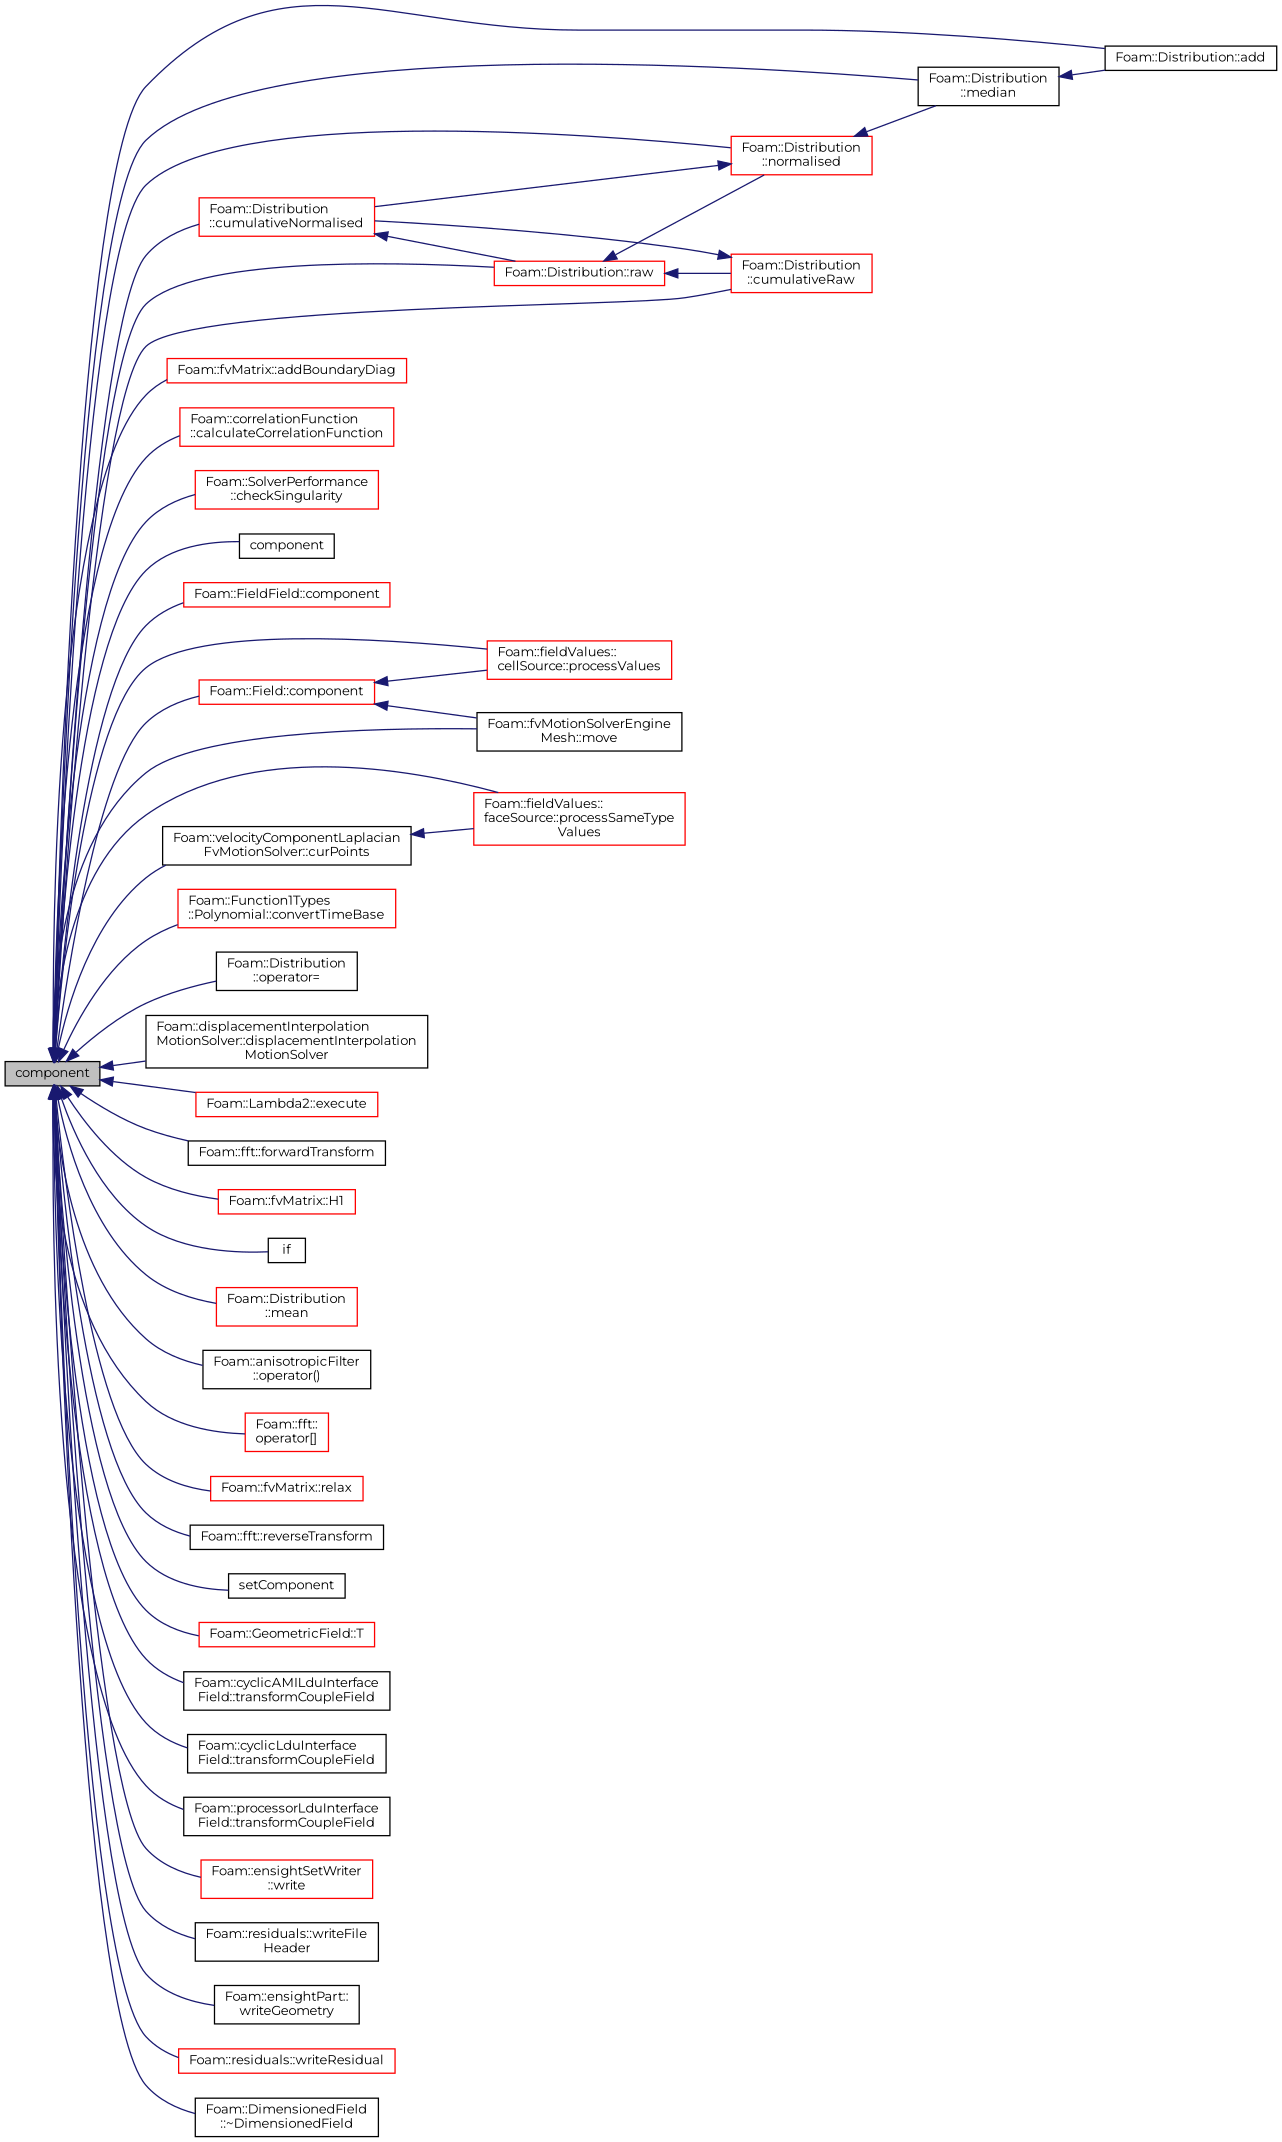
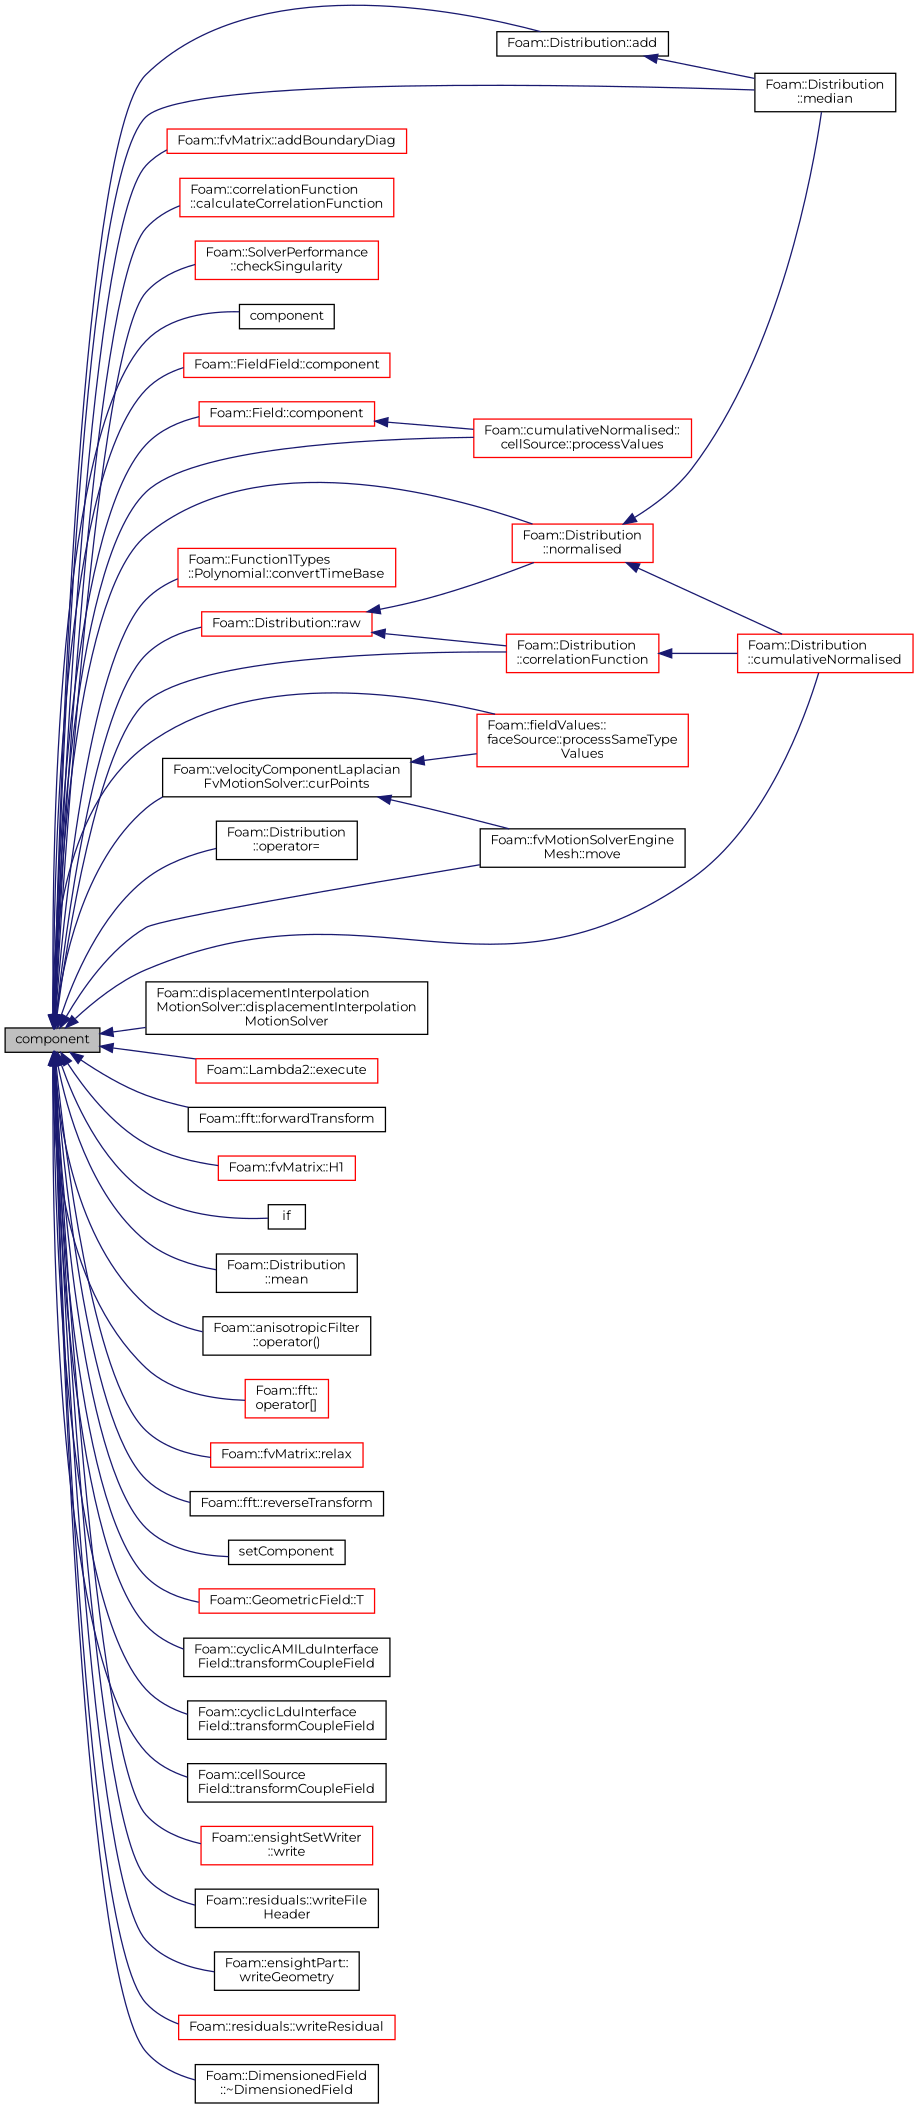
(1089, 72) -> (706, 69)
(452, 249) -> none
(802, 273) -> (583, 653)
(579, 660) -> (583, 438)
(432, 712) -> (450, 814)
(287, 1307) -> (287, 1273)
(287, 1816) -> (287, 1783)
